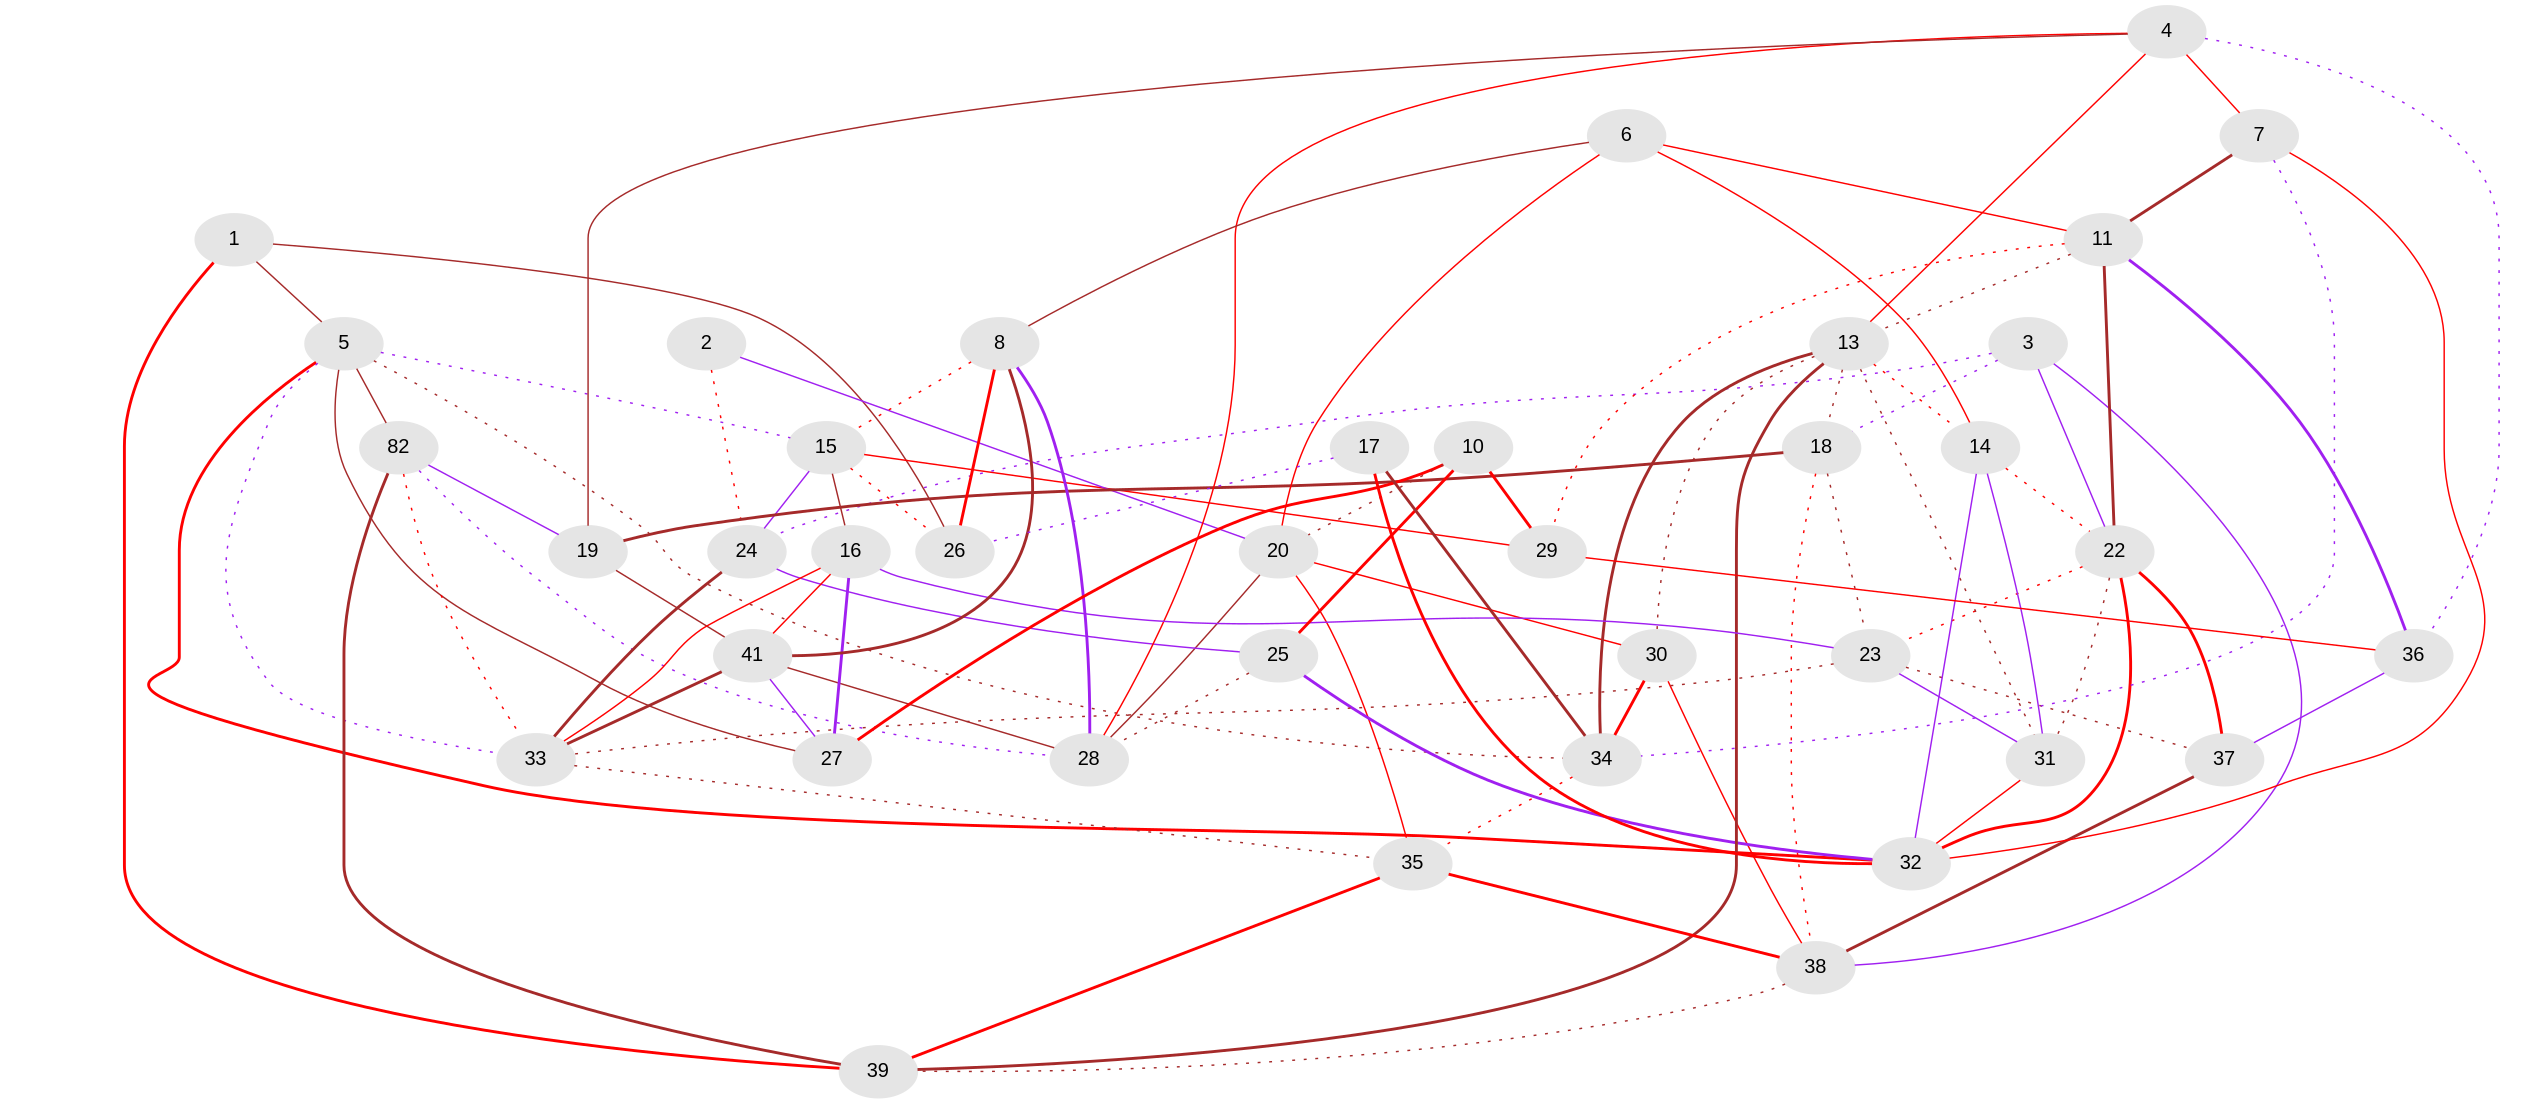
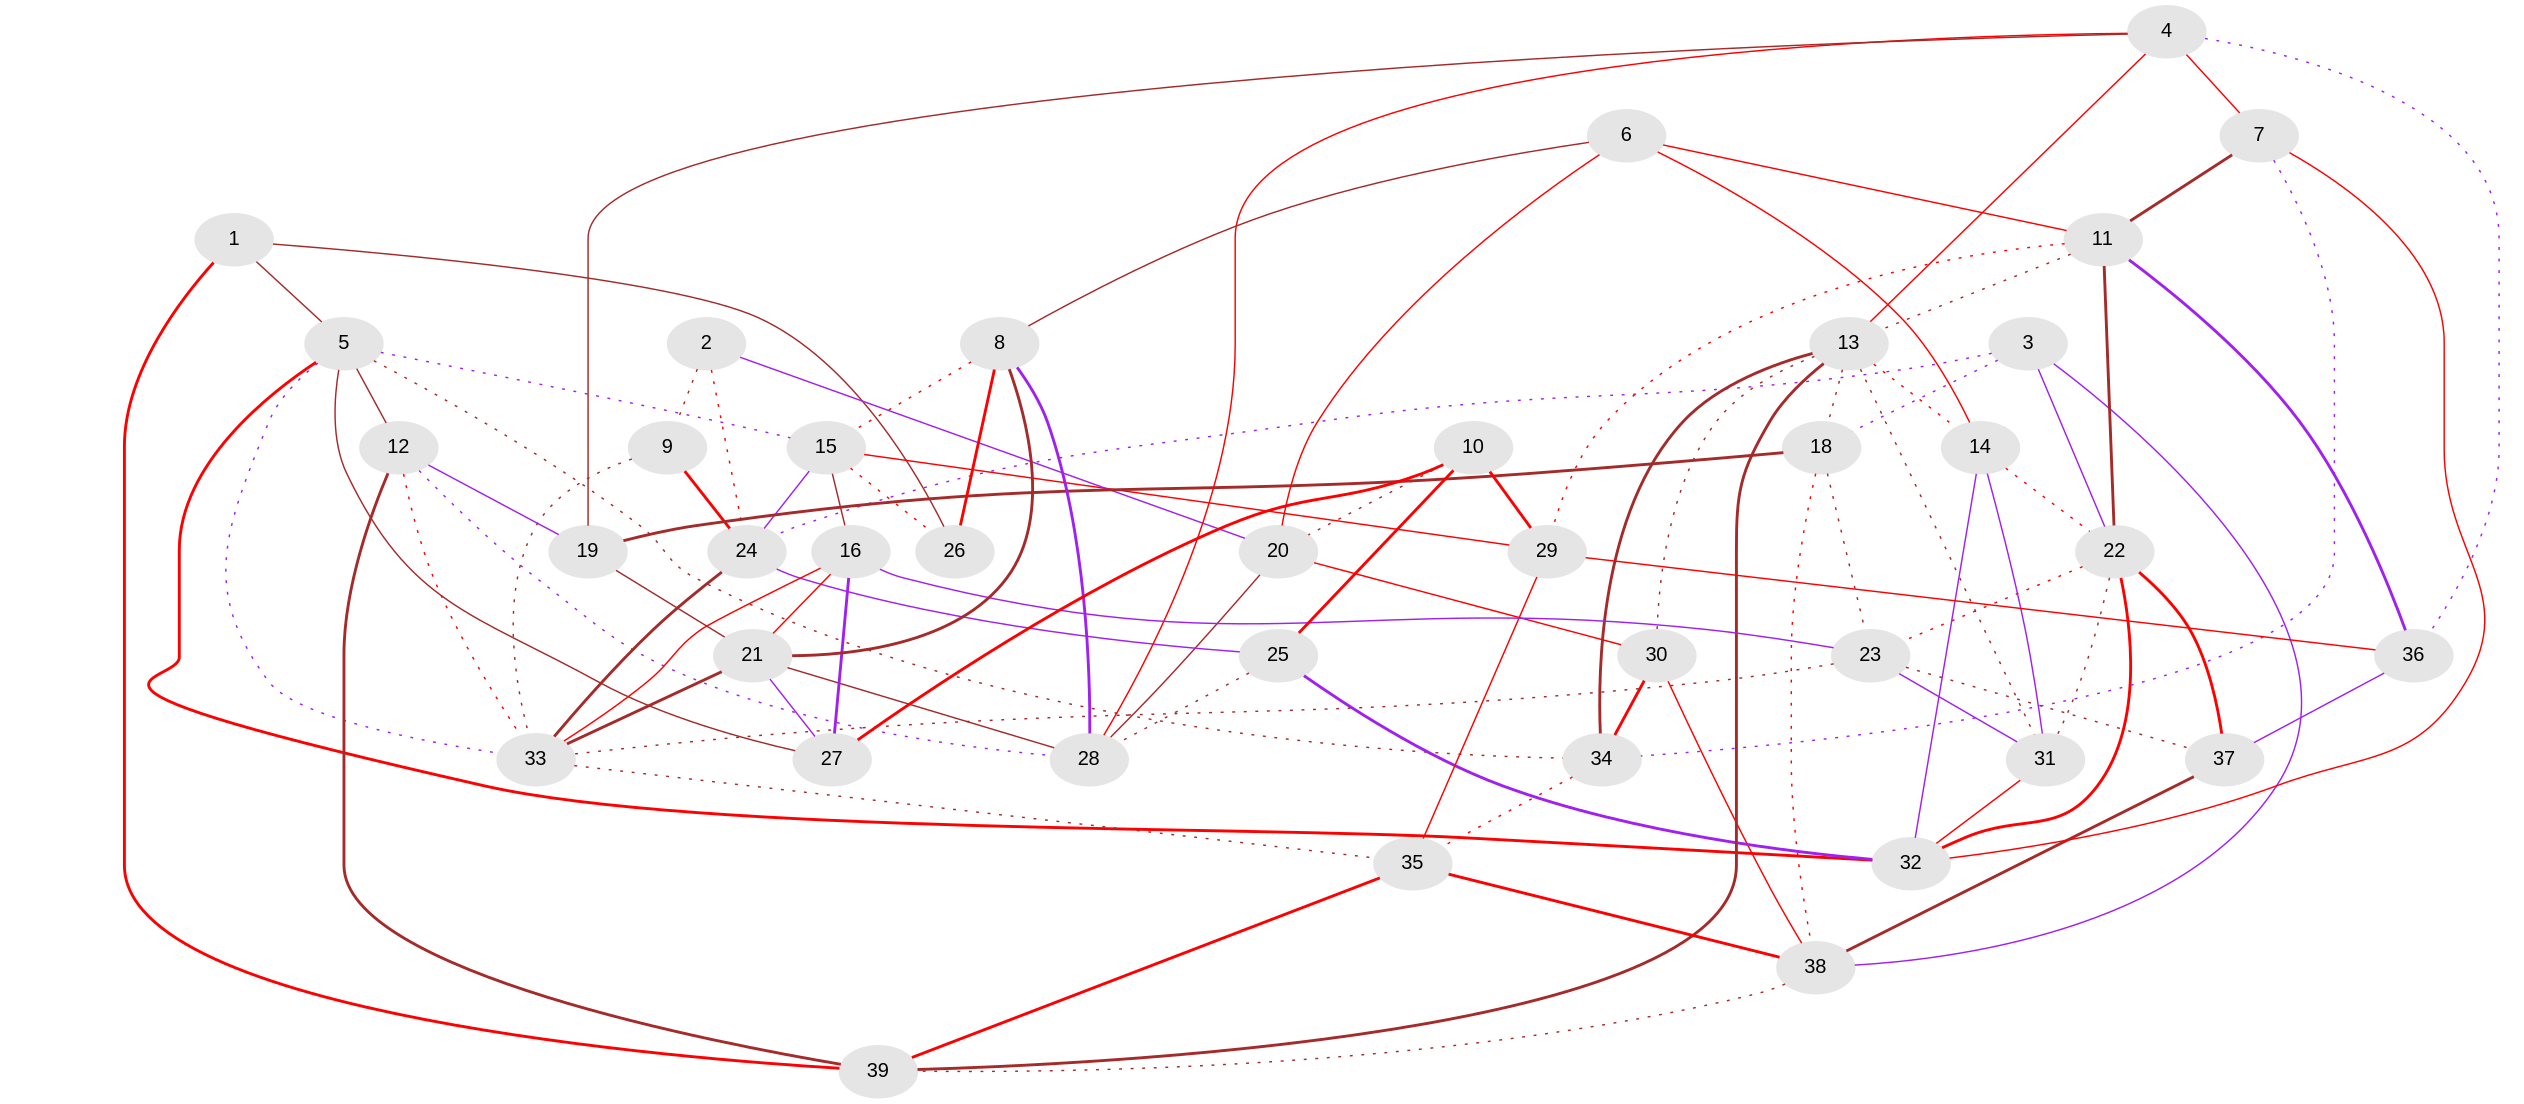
(399, 448) -> (399, 448)
none -> (668, 448)
(1370, 448) -> none
(753, 656) -> (753, 656)
(1359, 695) -> (1477, 714)
